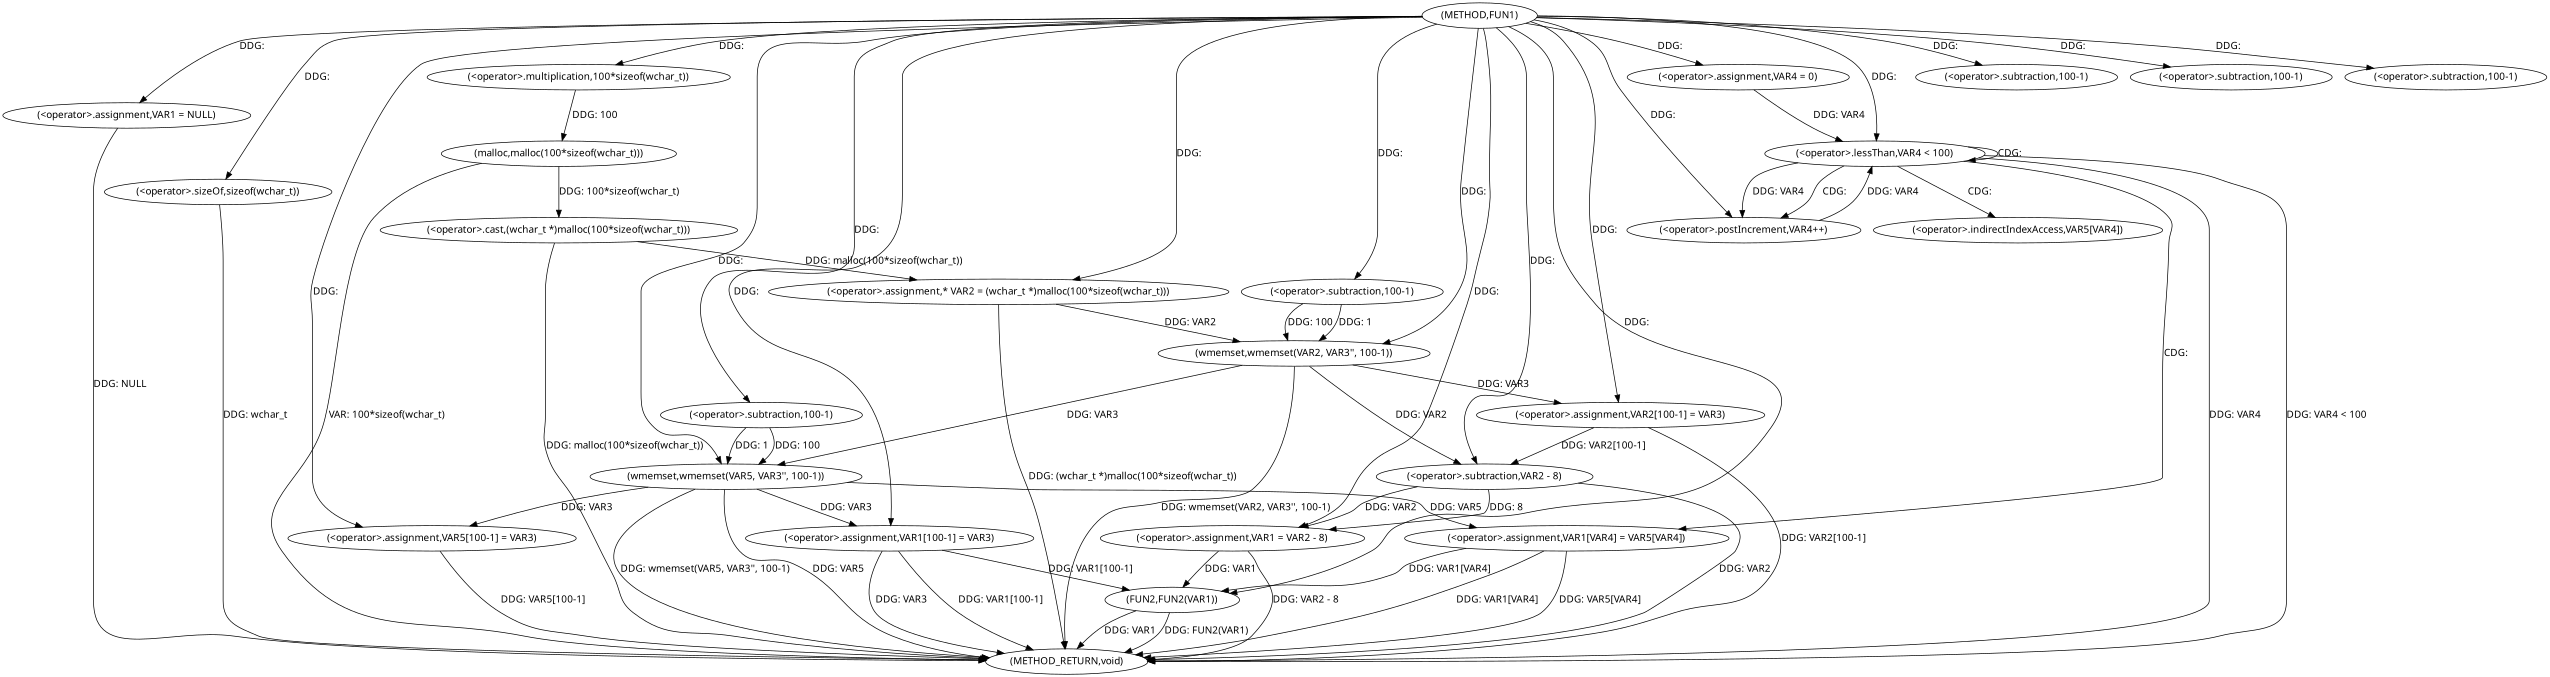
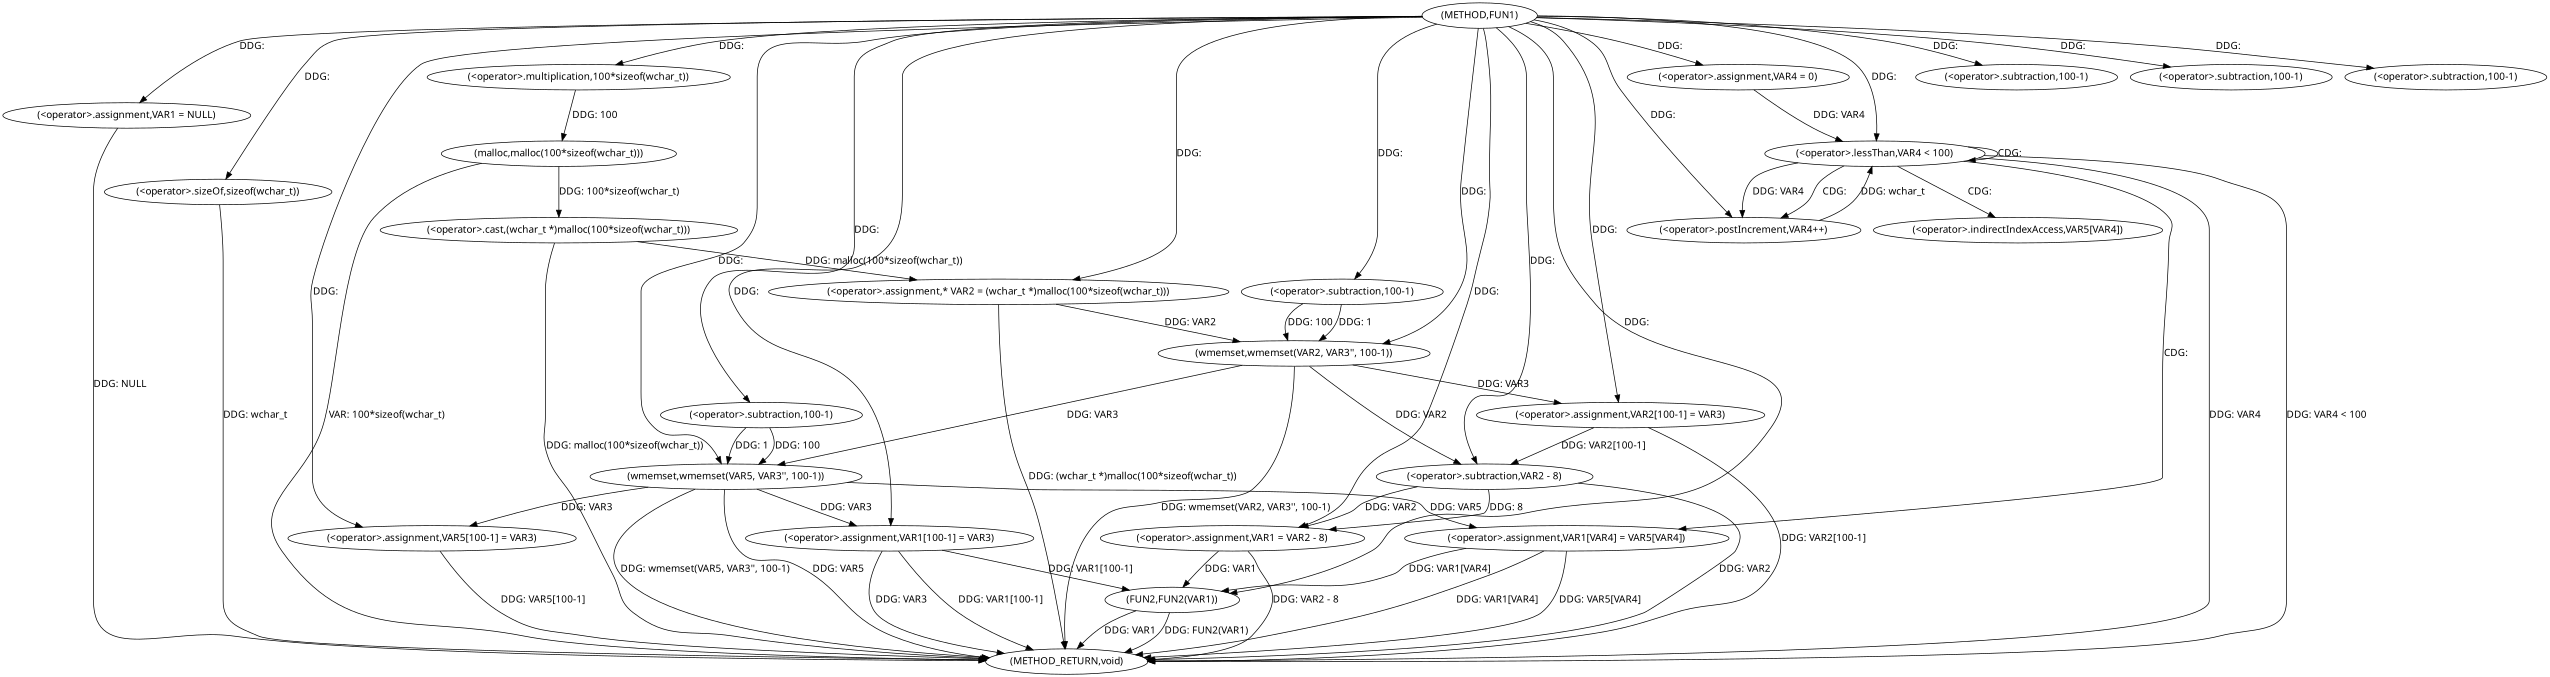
(1893, 192) -> (1893, 192)
